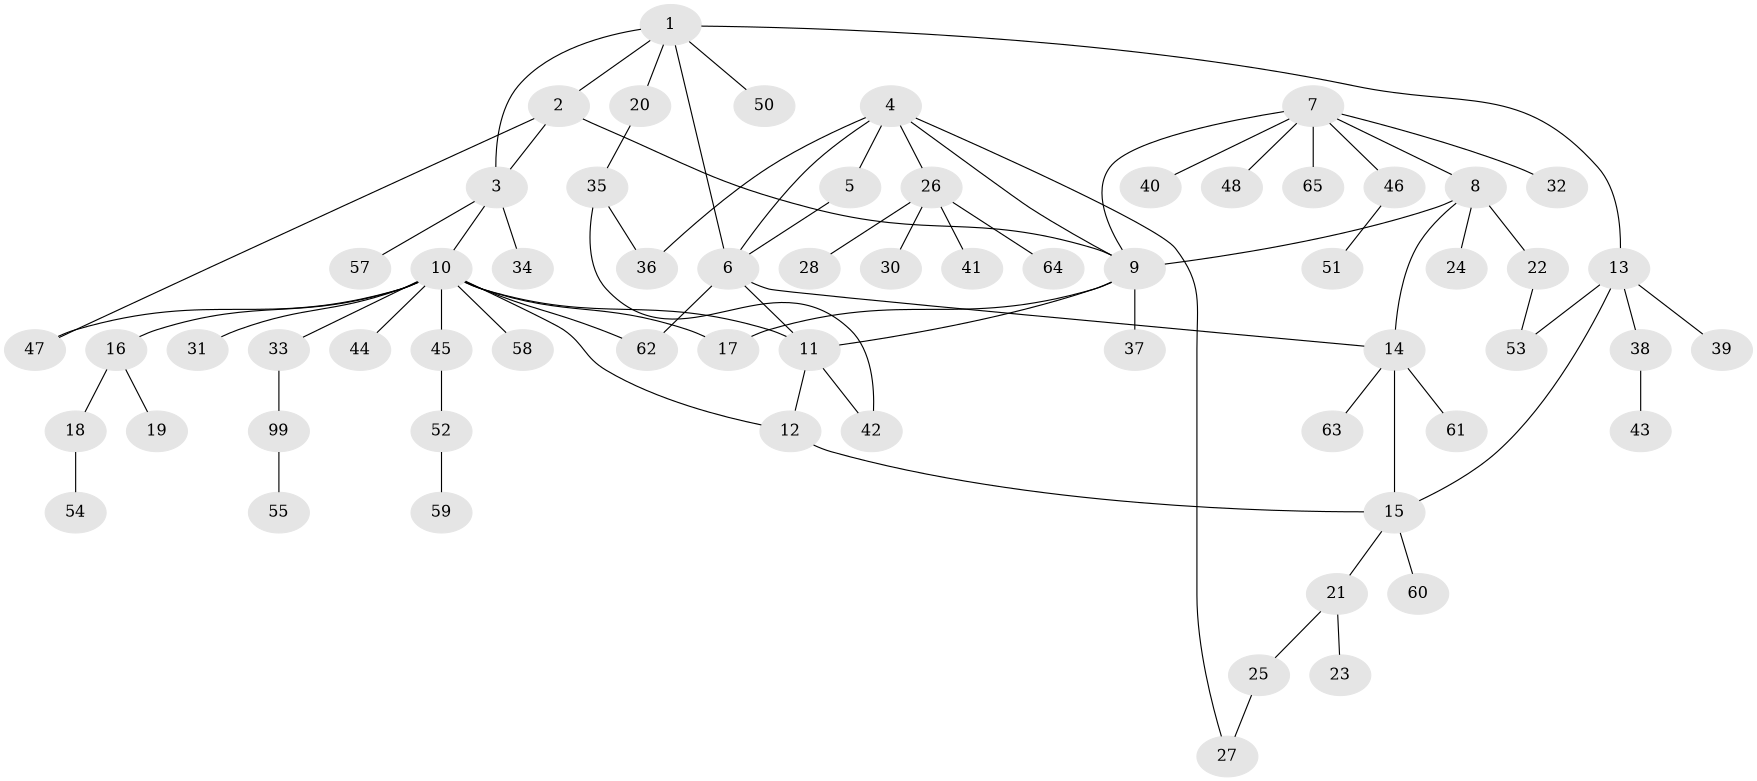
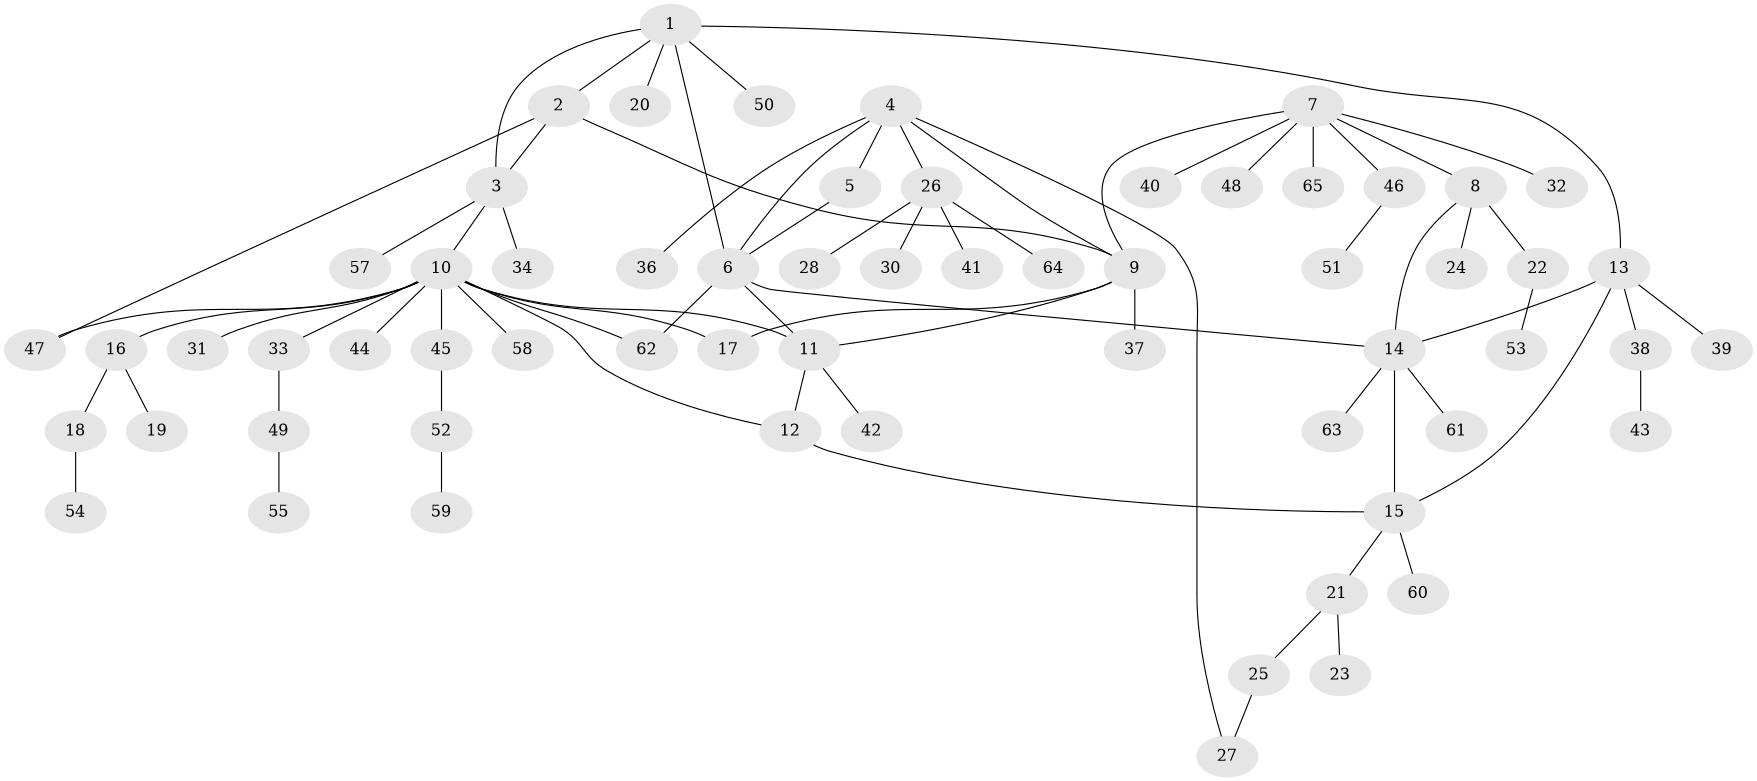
(597, 187) -> none
(1310, 240) -> none
(1568, 309) -> (1510, 314)
(279, 431) -> (279, 431)
